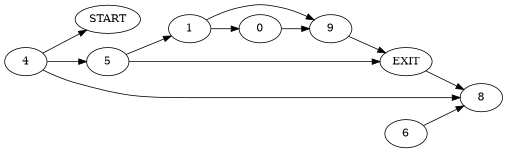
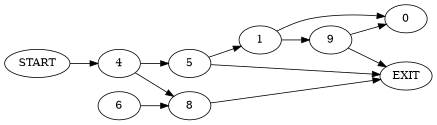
(292, 29) -> (365, 30)
(61, 43) -> (80, 63)
(441, 78) -> (292, 92)
